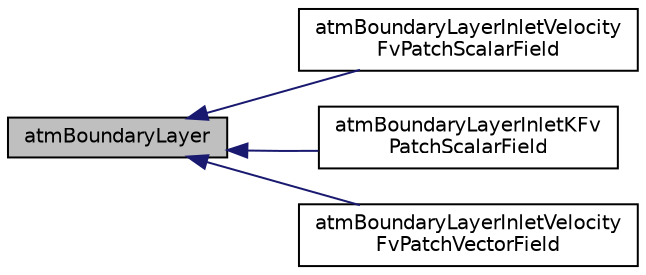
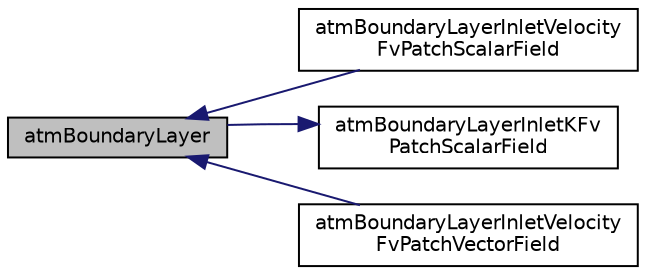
(283, 151) -> (263, 124)
